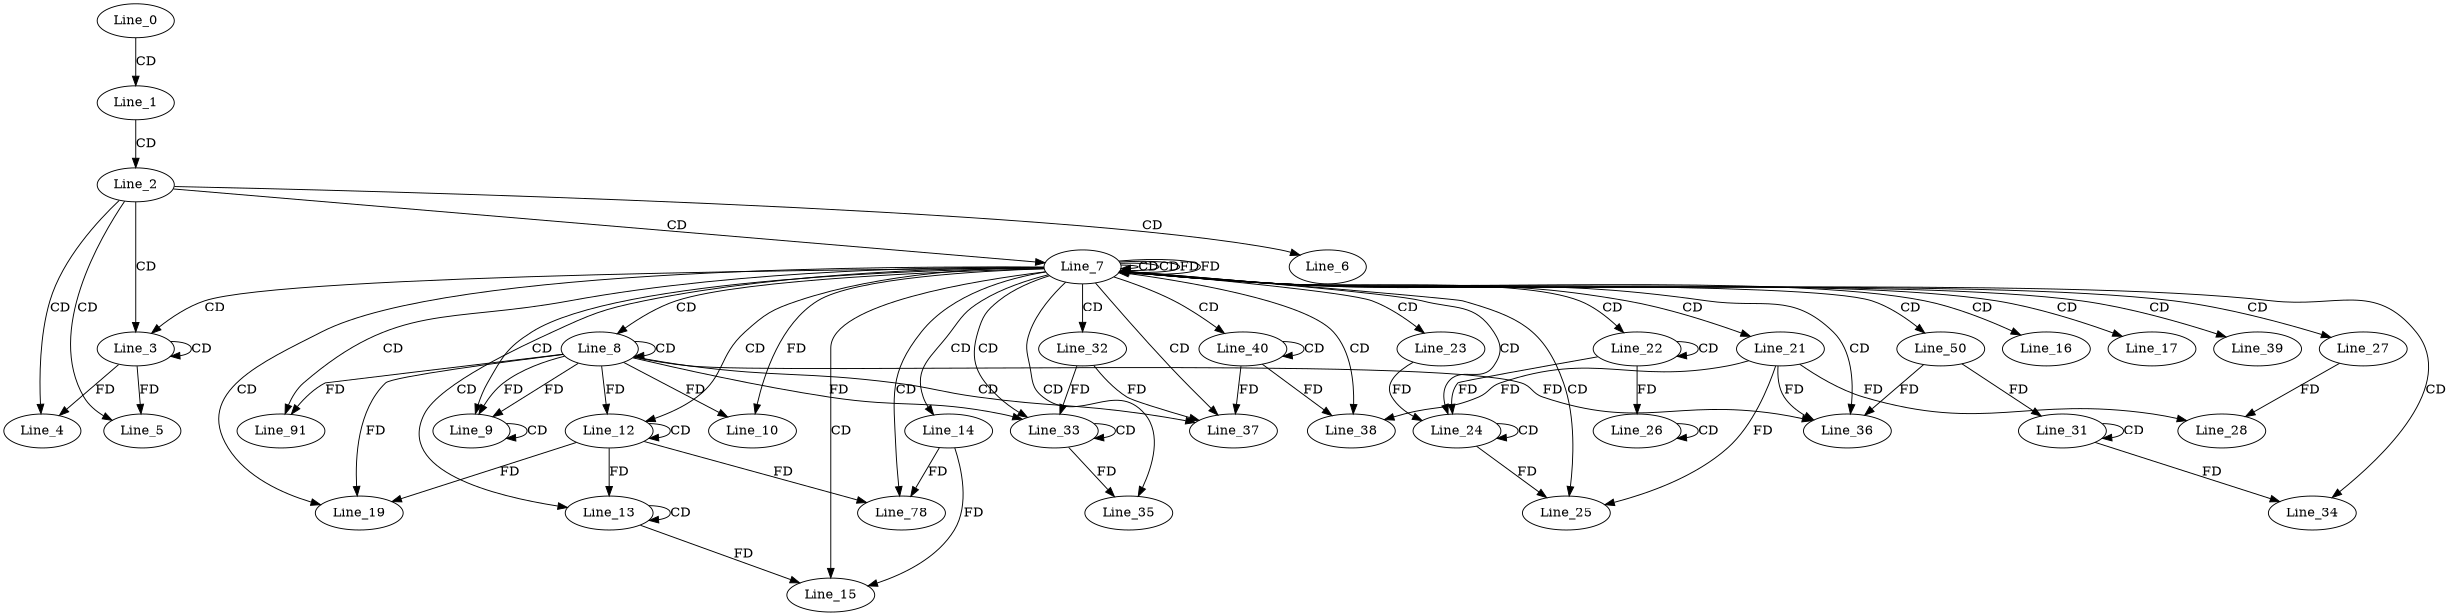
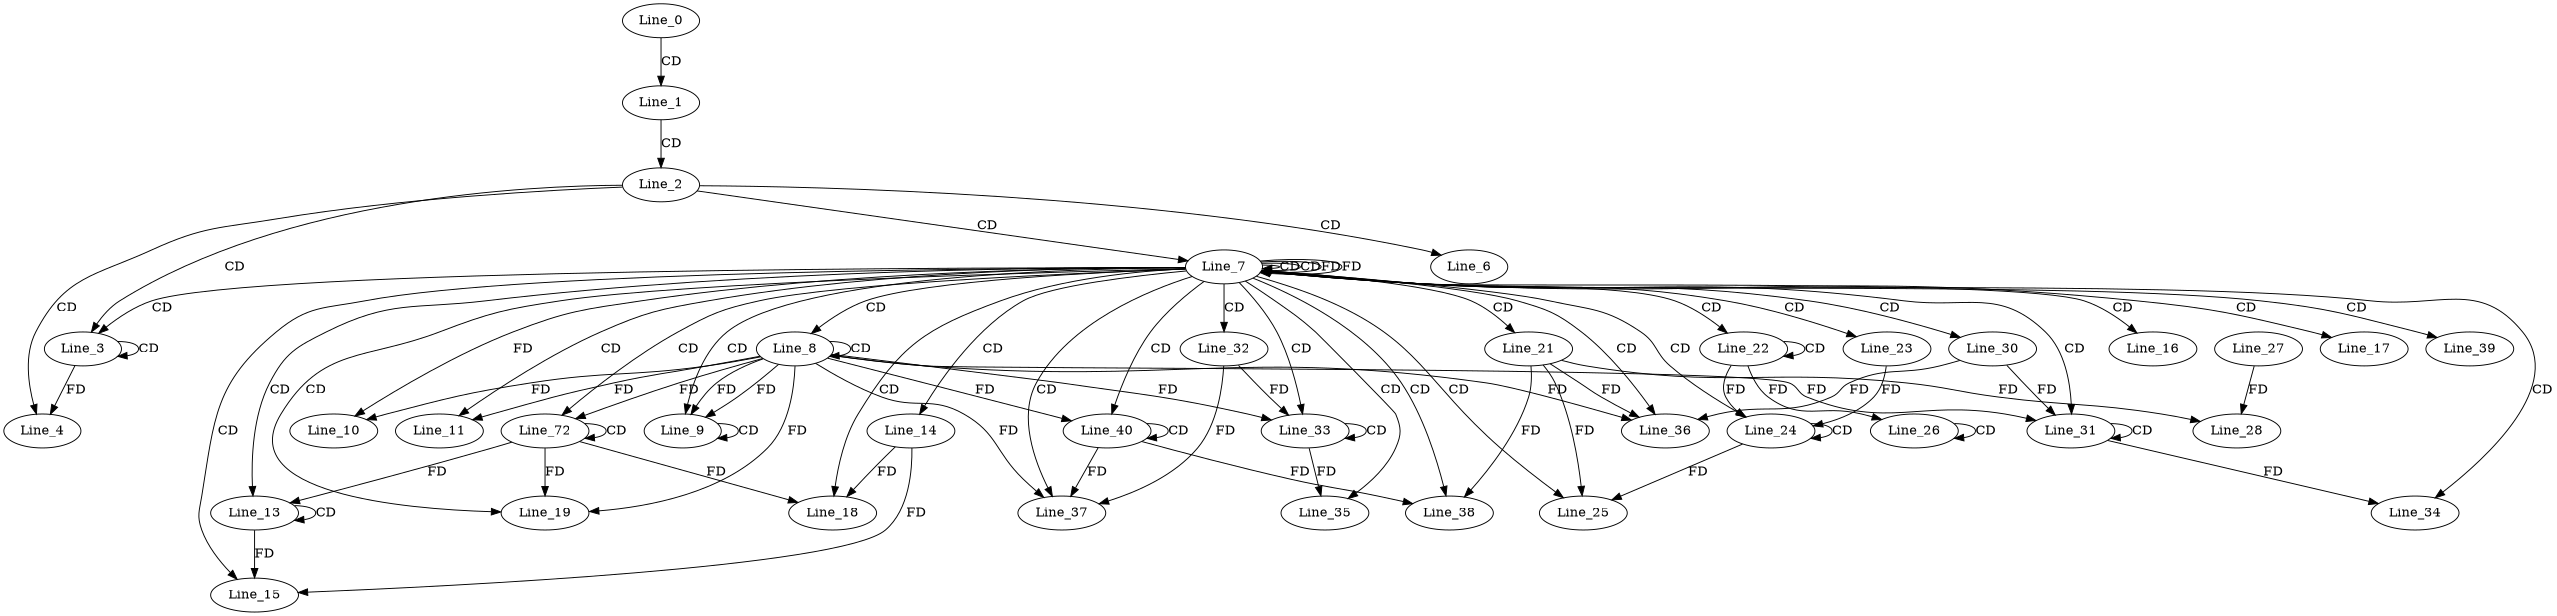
(1723, 287) -> (1849, 295)
(1941, 349) -> (1993, 349)
none -> (1463, 371)
none -> (945, 388)
(988, 390) -> (1009, 431)
(142, 431) -> none
(281, 431) -> (439, 431)
(609, 431) -> (545, 431)
(902, 513) -> (833, 513)
